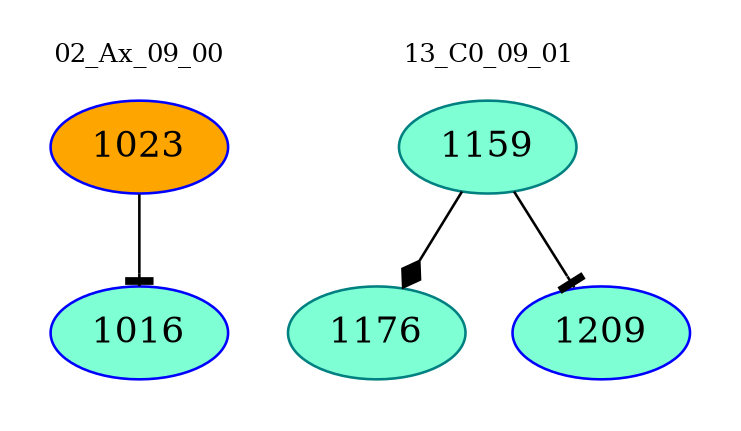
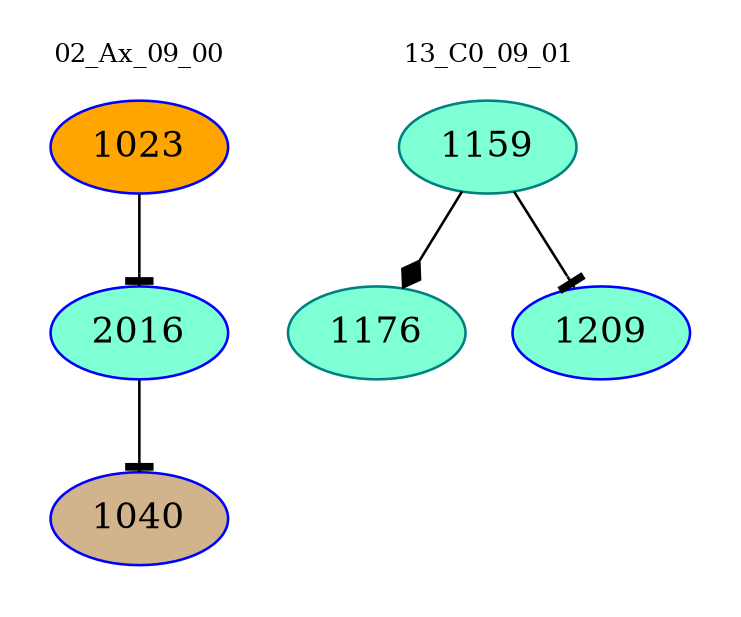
(139, 333) -> (139, 333)
none -> (139, 519)
